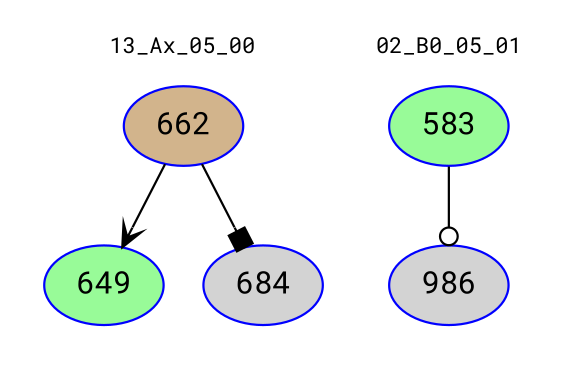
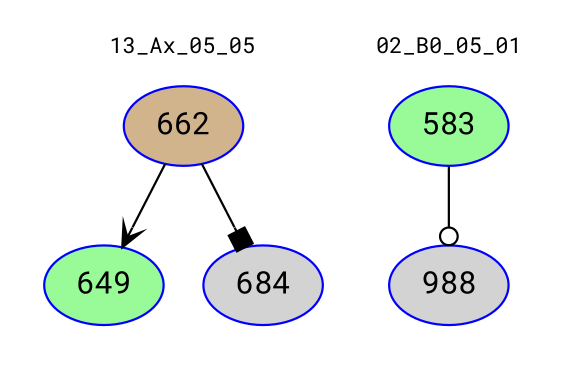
(184, 48) -> (184, 48)
(449, 285) -> (449, 285)
